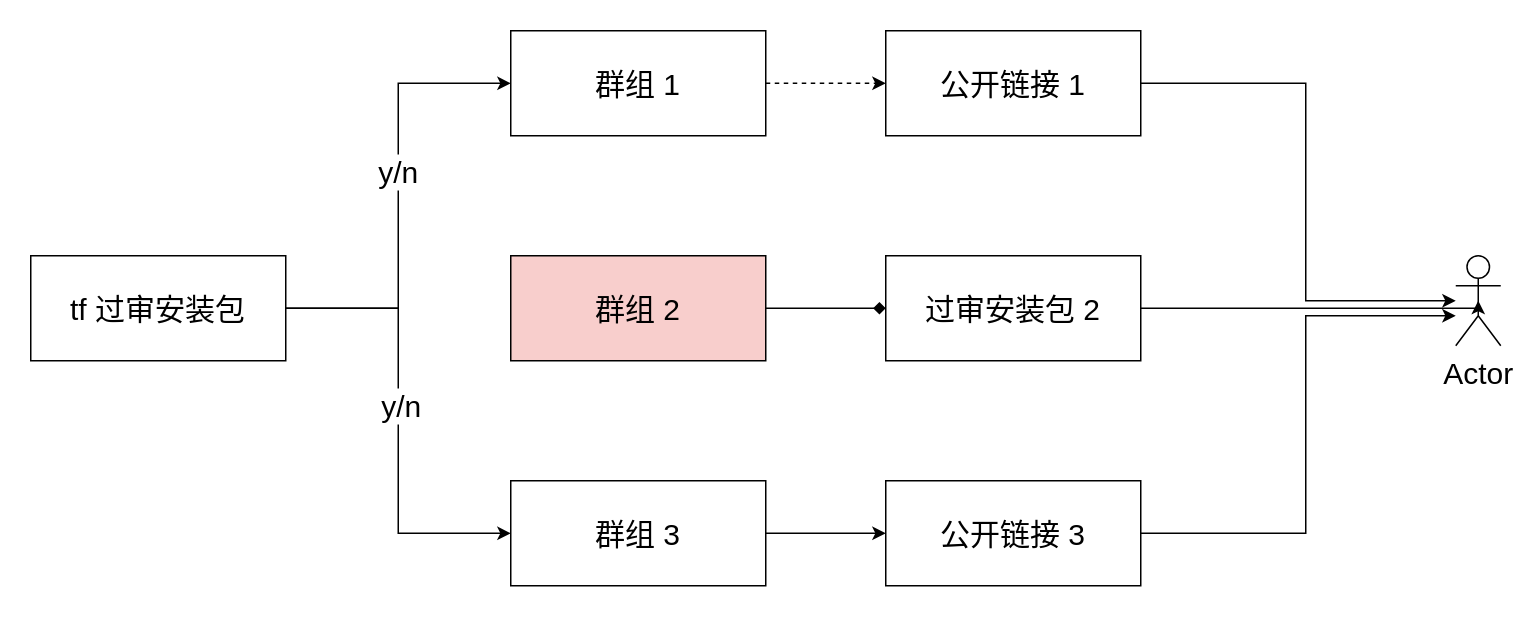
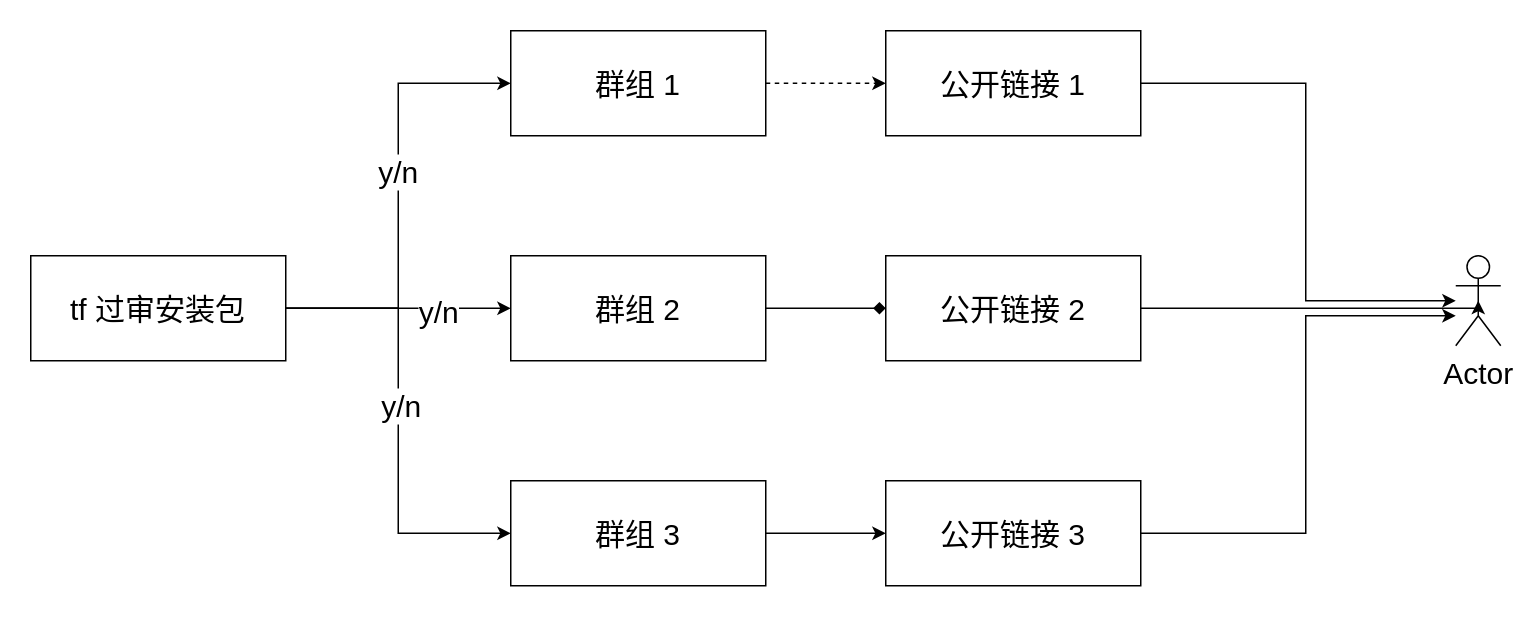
none -> (451, 308)
(638, 308) -> (638, 308)
(1013, 308) -> (1013, 308)
